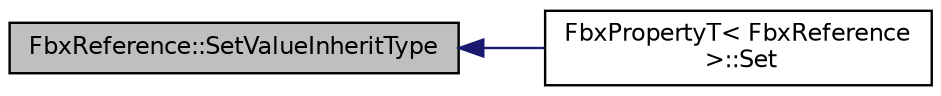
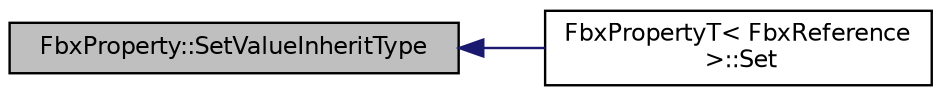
(234, 48) -> (234, 48)
